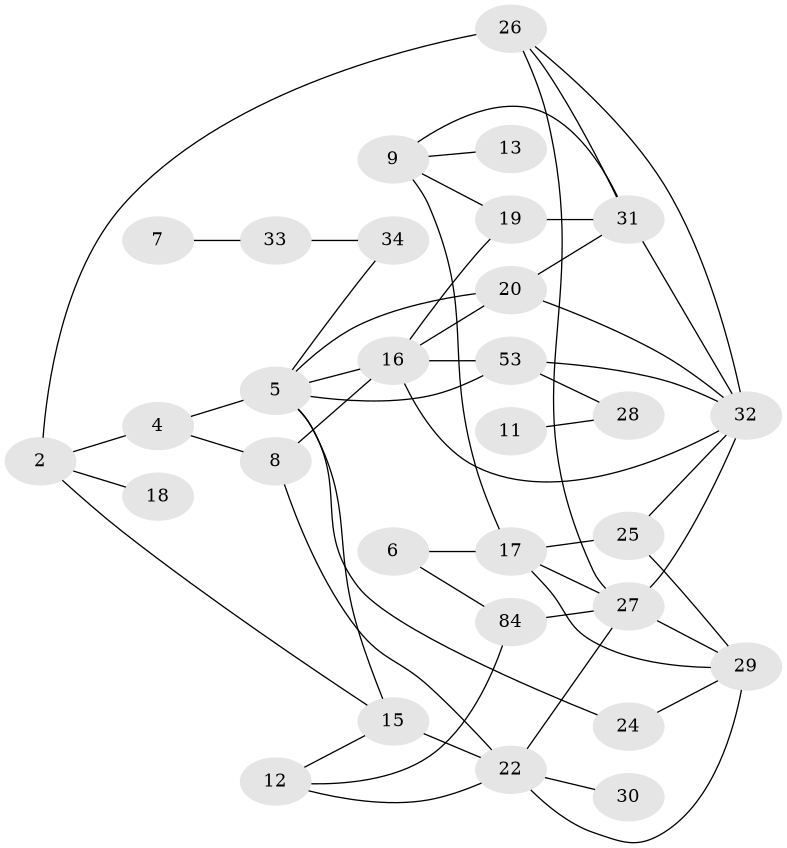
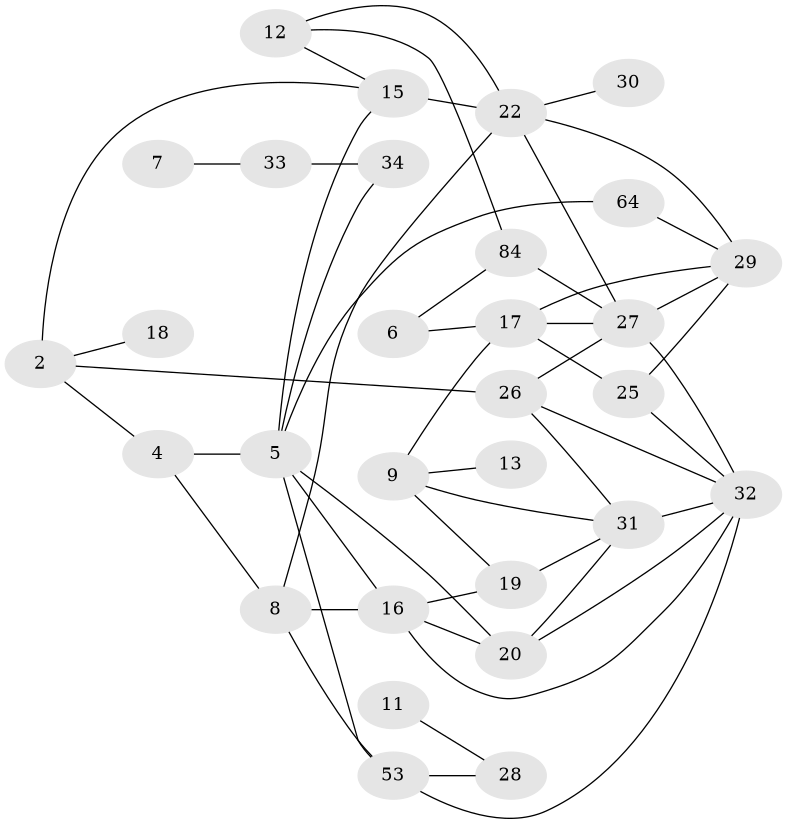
(450, 361) -> (327, 696)
(629, 727) -> (629, 203)
